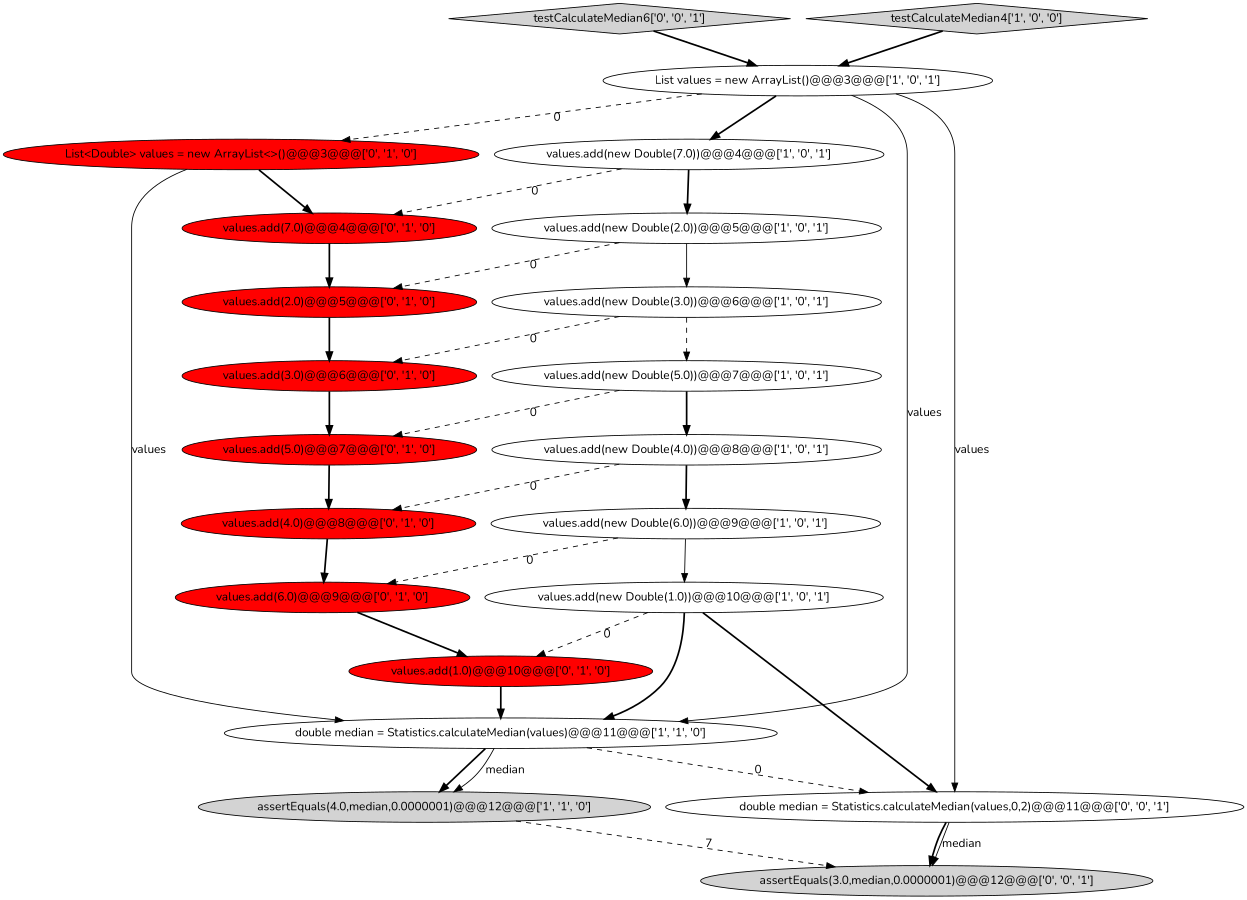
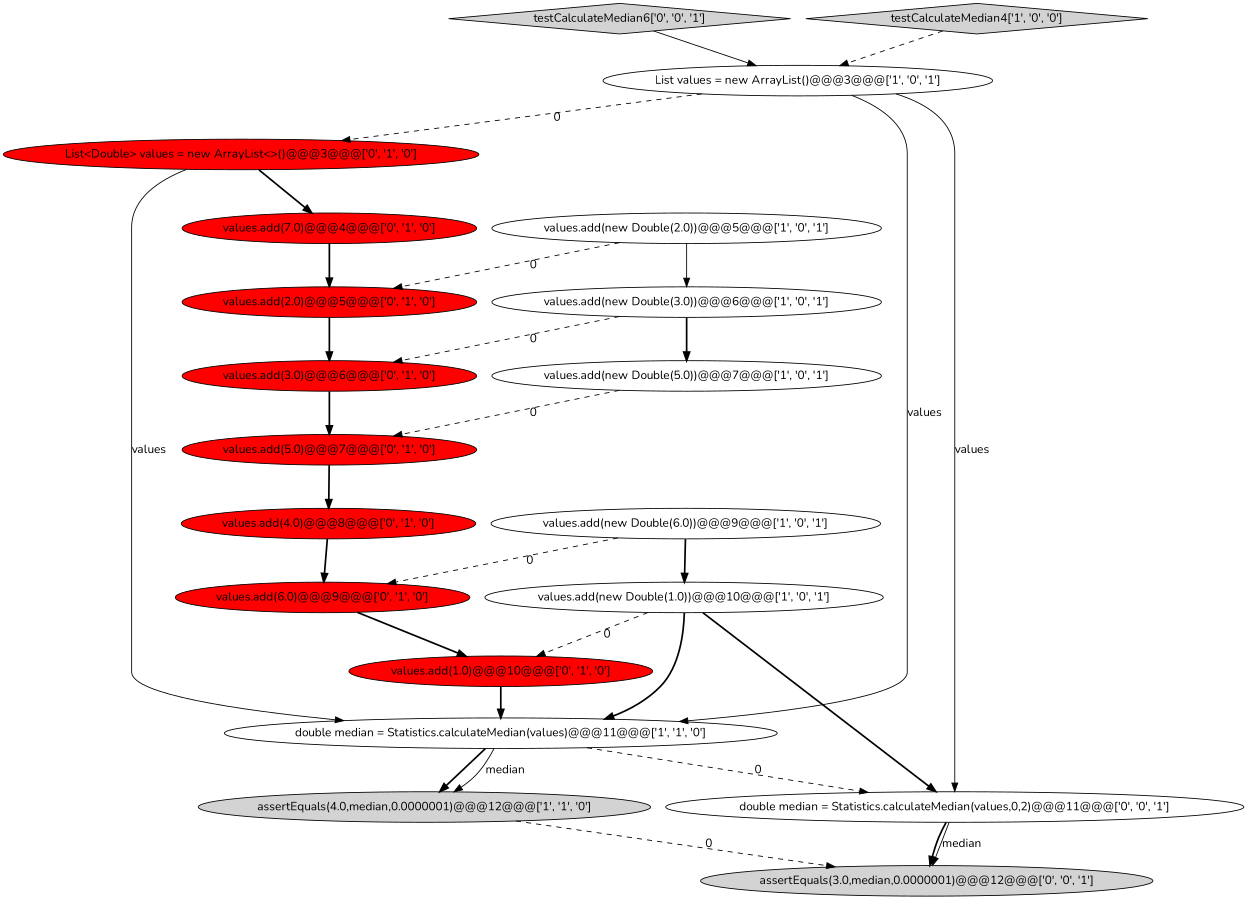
(701, 47) -> (701, 47)
(895, 47) -> (895, 47)
(689, 154) -> none
(687, 335) -> (687, 335)
(687, 450) -> none
(685, 556) -> (685, 556)
(709, 844) -> (709, 844)
